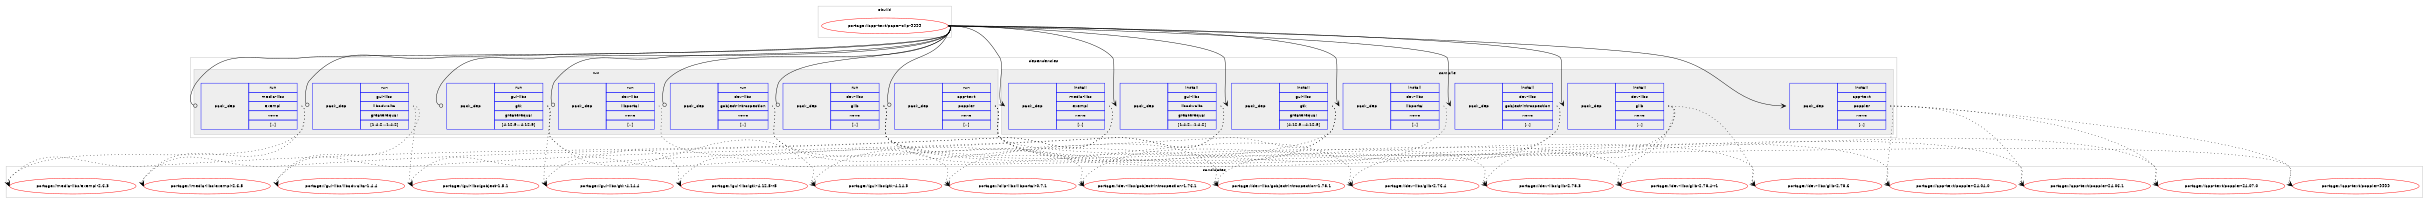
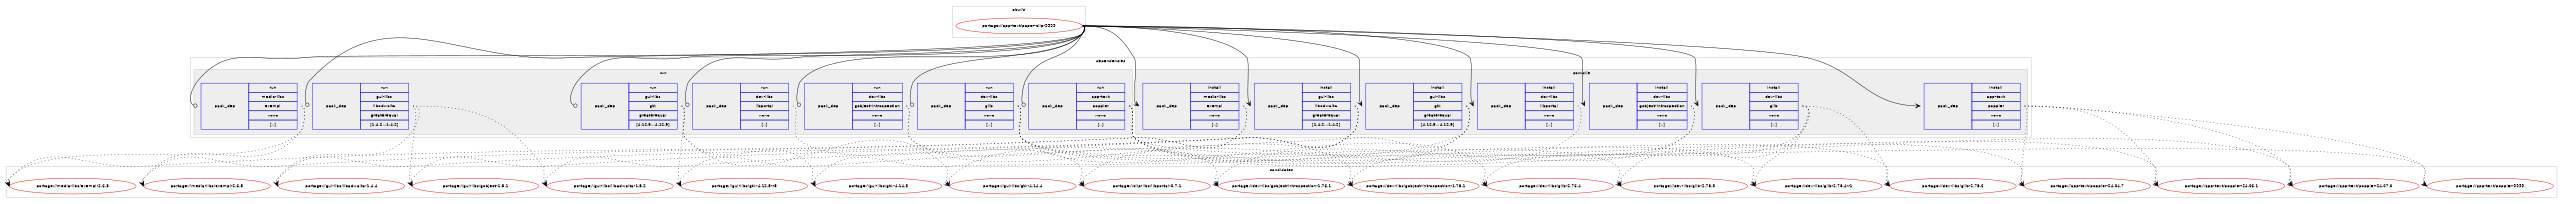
none -> (610, 186)
(1953, 186) -> (2087, 186)
